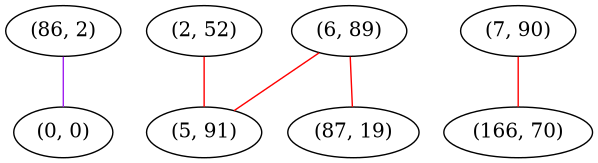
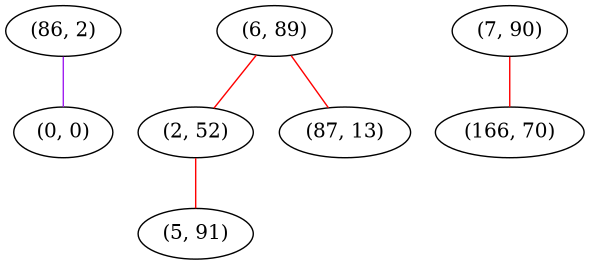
(277, 82) -> (235, 82)
(353, 132) -> (345, 132)
